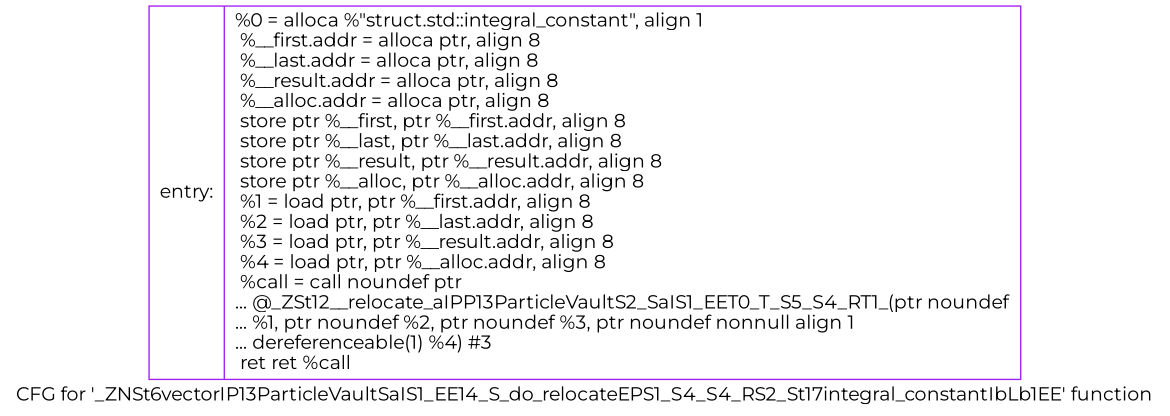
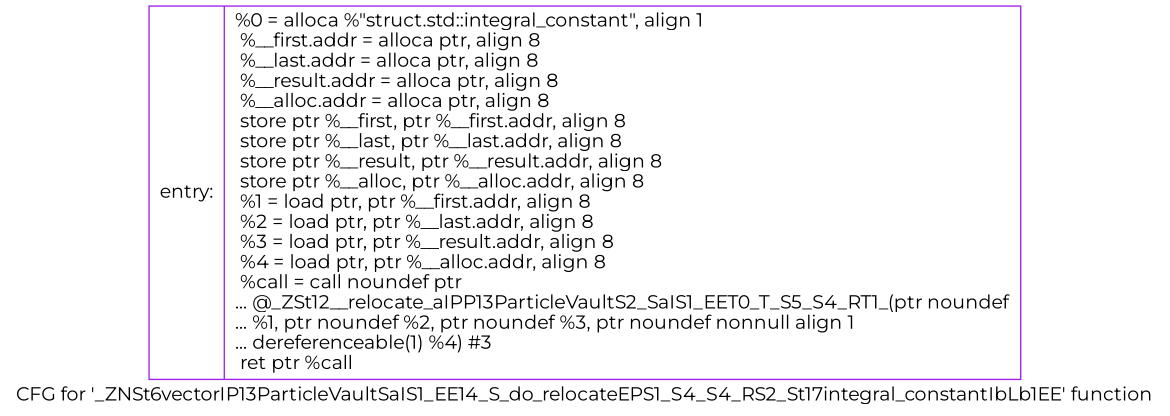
(293, 363) -> (294, 363)
